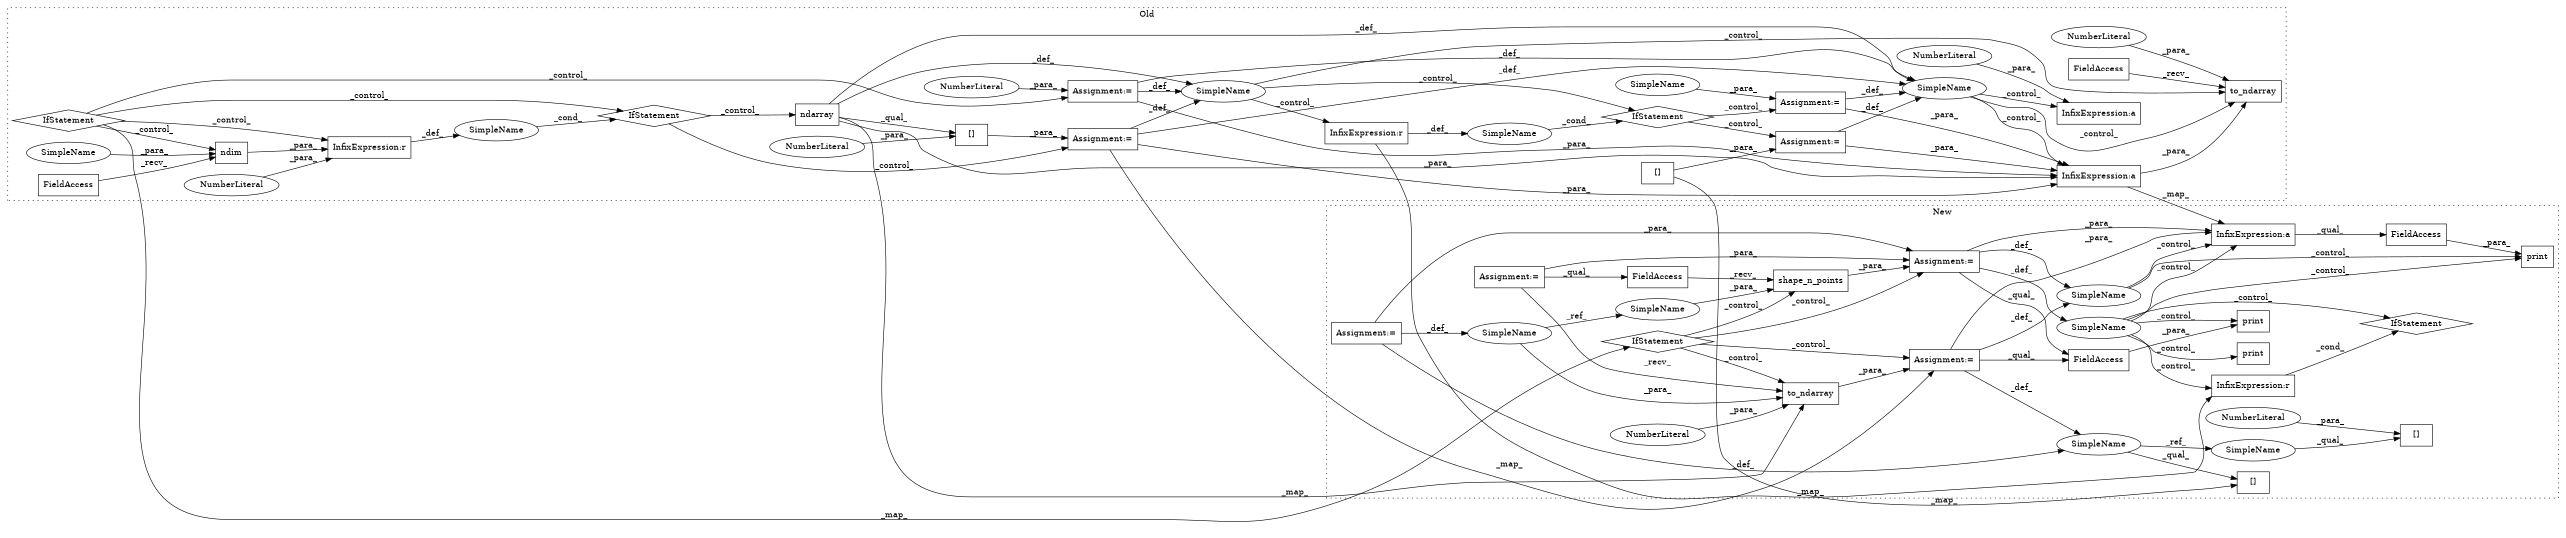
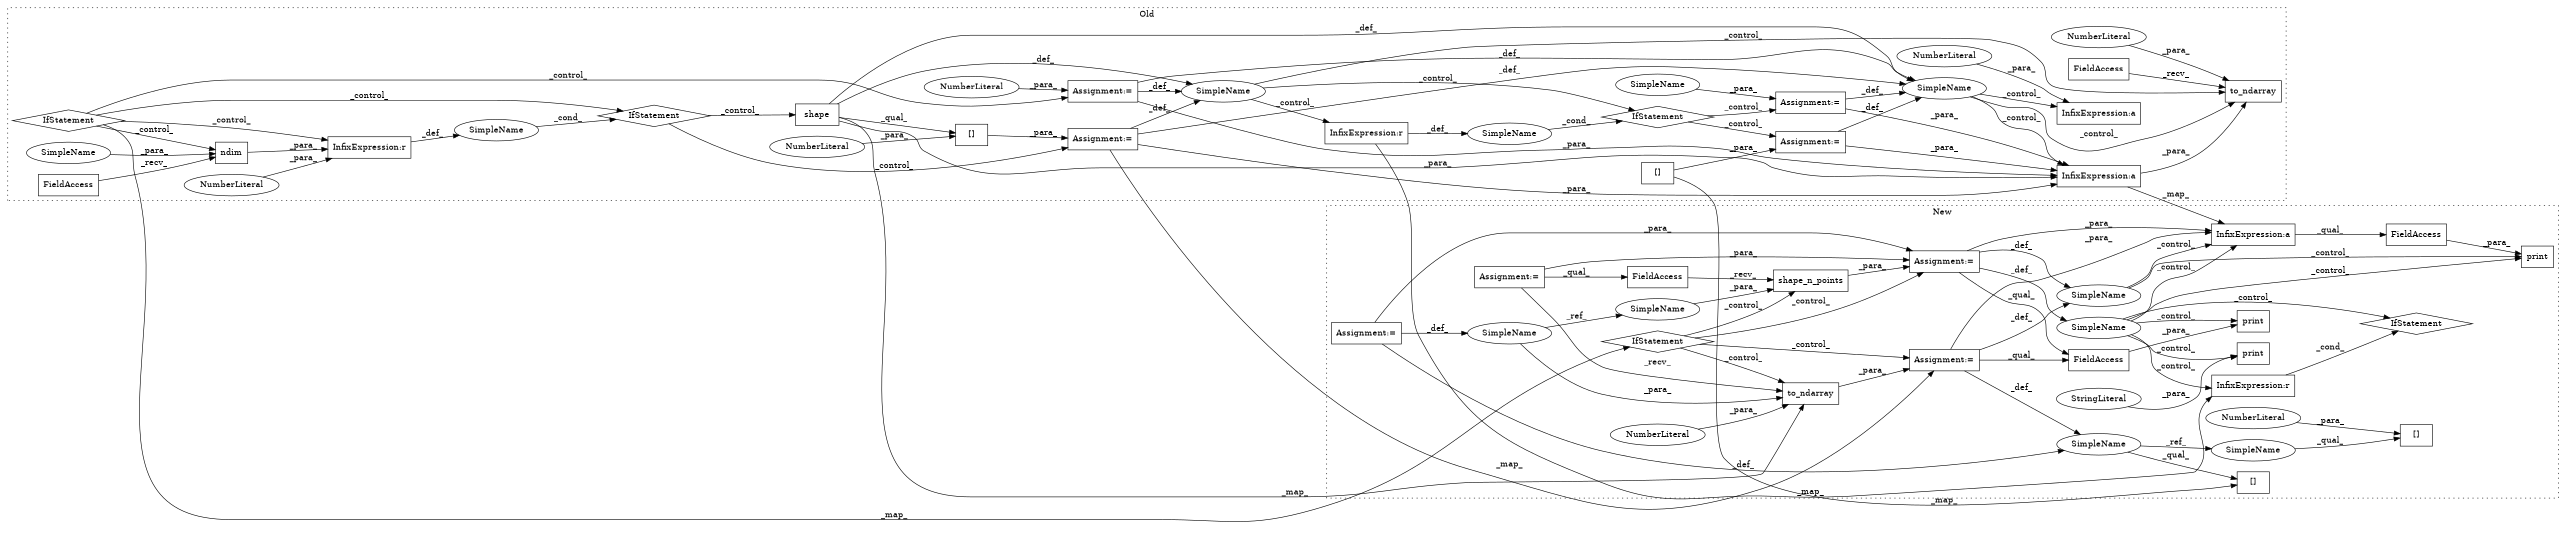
(817, 115) -> (817, 115)
none -> (2099, 399)
